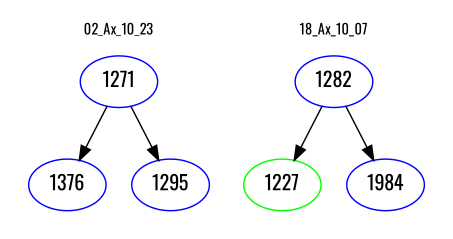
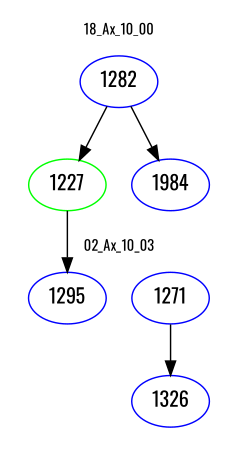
(119, 31) -> (119, 247)
(334, 31) -> (119, 31)
(141, 127) -> (67, 242)
(67, 185) -> (171, 401)
